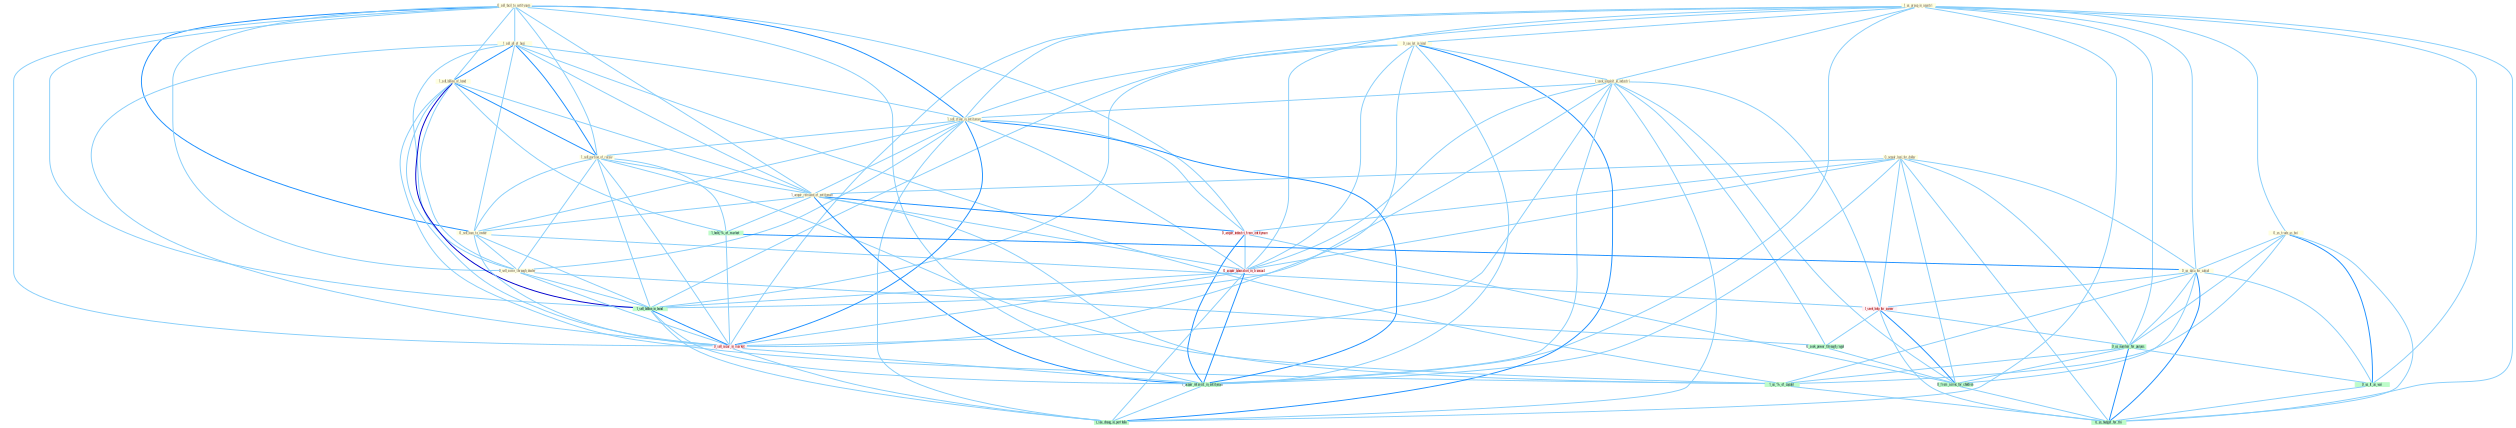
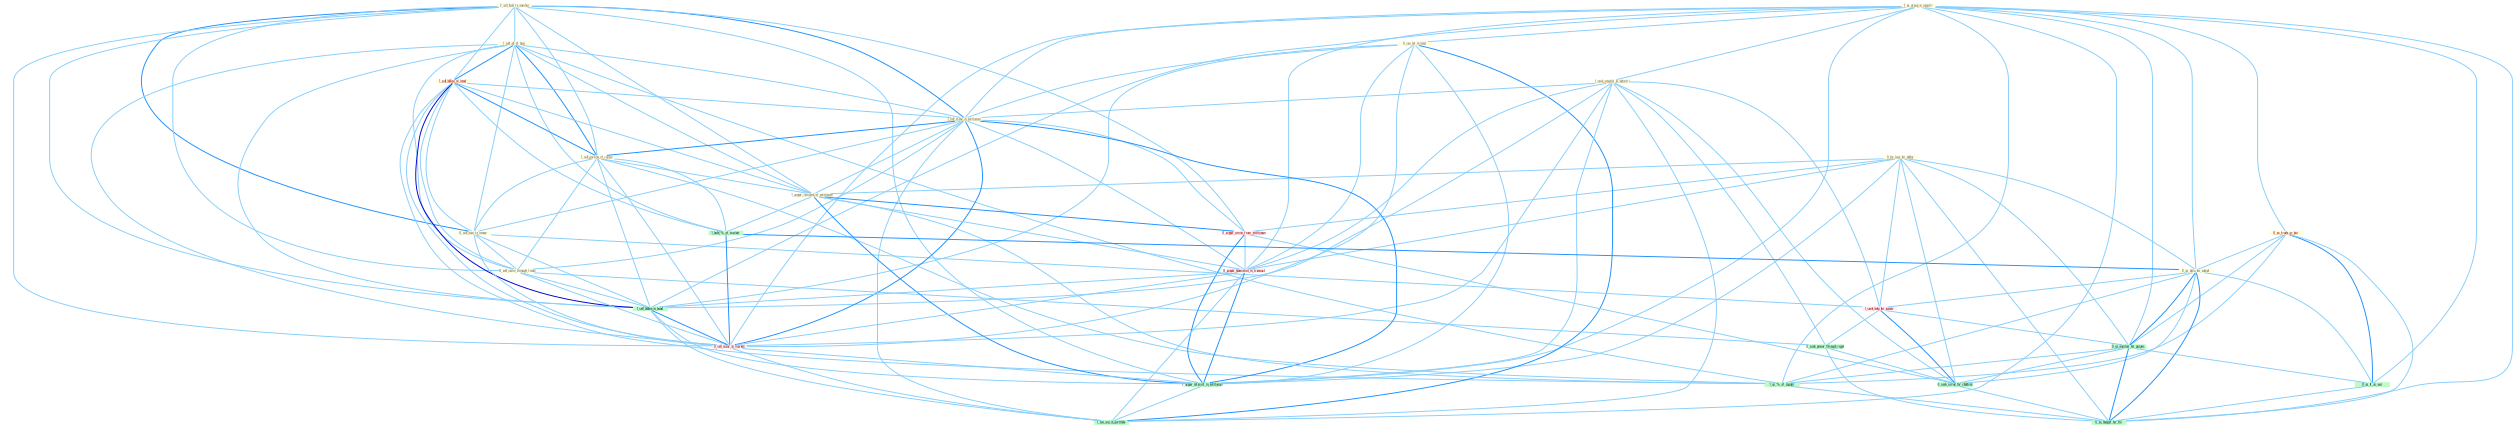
(515, 6) -> (515, 6)
(1514, 63) -> none
(453, 81) -> (453, 81)
none -> (709, 100)
(798, 137) -> (798, 137)
(1901, 157) -> (1901, 157)
none -> (593, 177)
(627, 216) -> (426, 164)
none -> (1987, 224)
(1245, 233) -> (1245, 233)
(2286, 233) -> (2286, 233)
none -> (276, 247)
(518, 271) -> (518, 271)
(728, 290) -> (728, 290)
(2165, 311) -> (2165, 311)
(1955, 385) -> (1955, 385)
(1961, 399) -> (1948, 409)
(1111, 422) -> (1111, 422)
